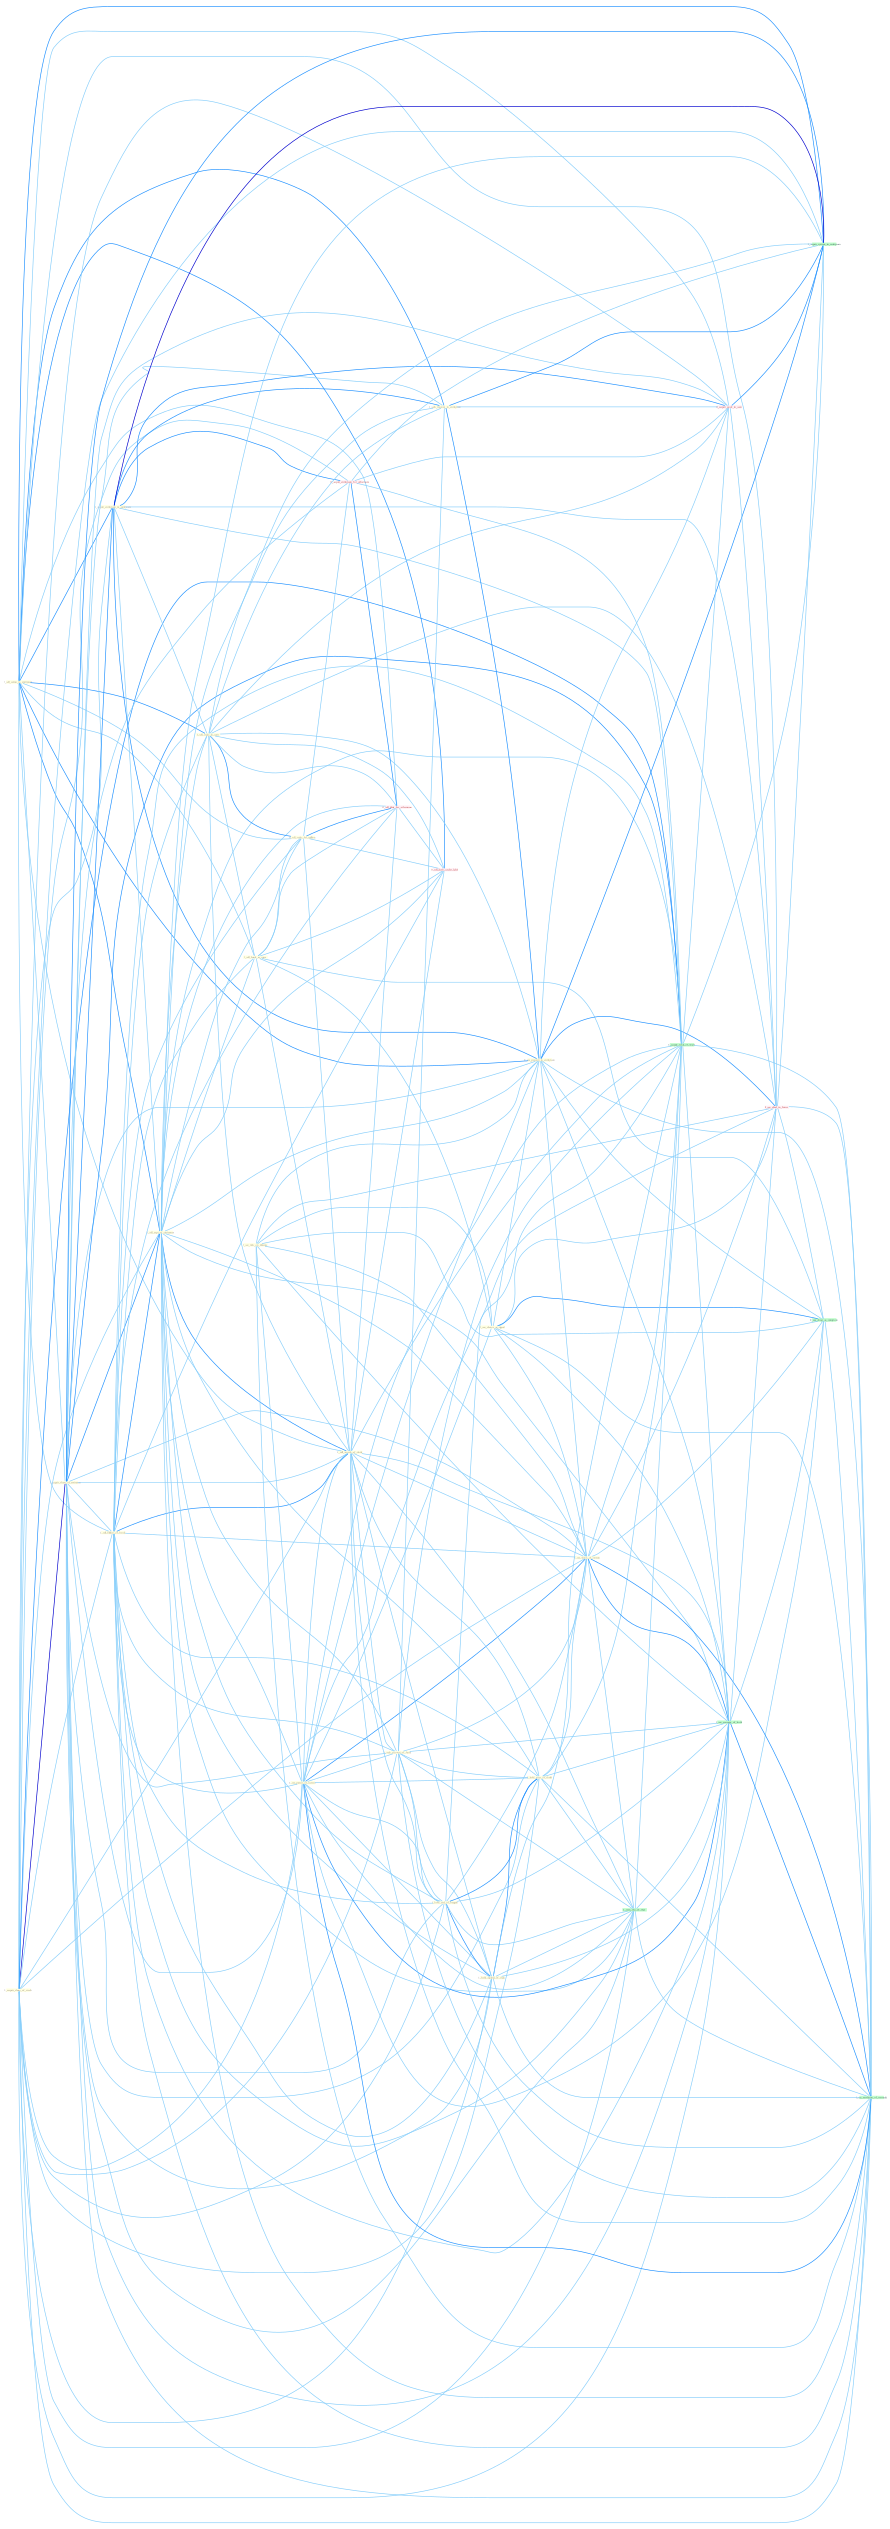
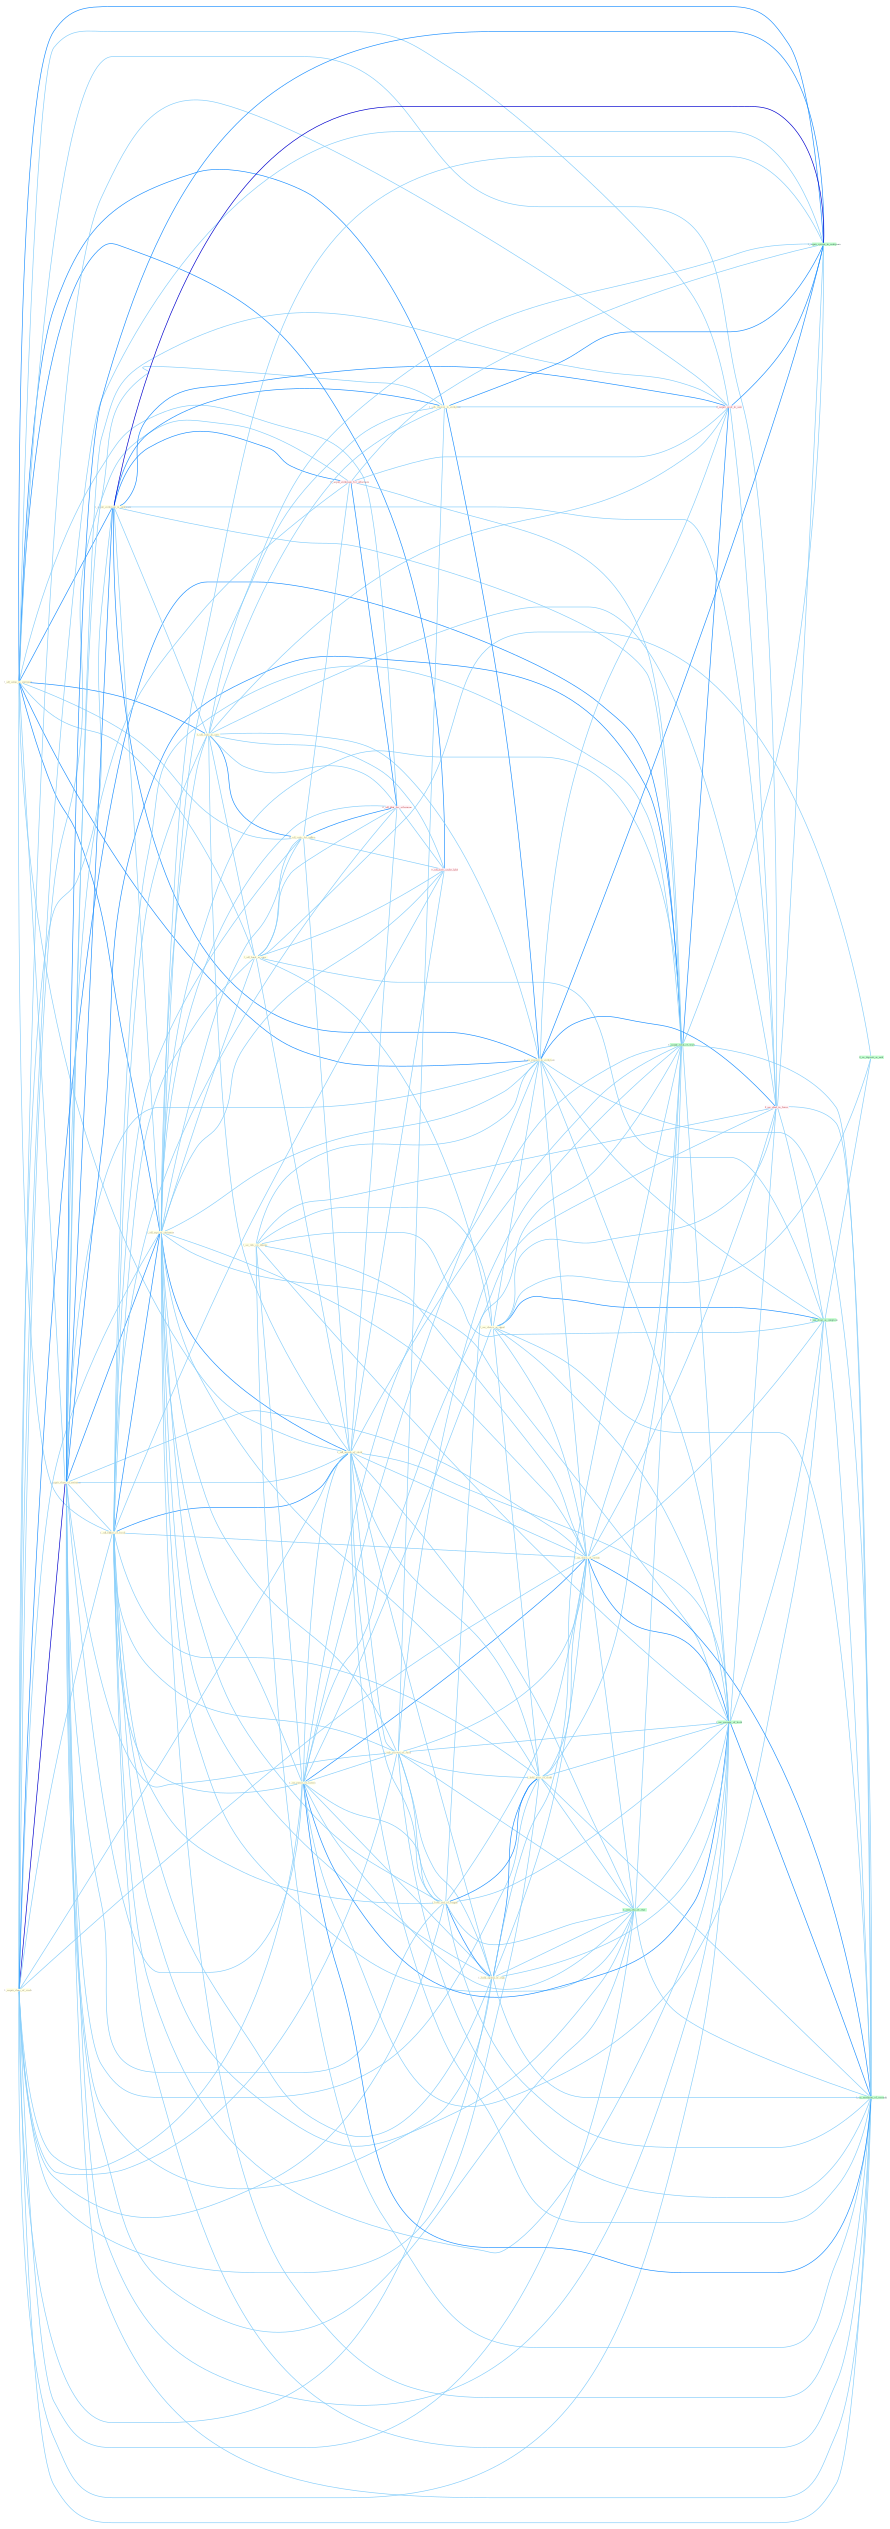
(706, 726) -> (706, 726)
none -> (872, 1057)
(421, 1781) -> (515, 1541)
none -> (557, 1783)
